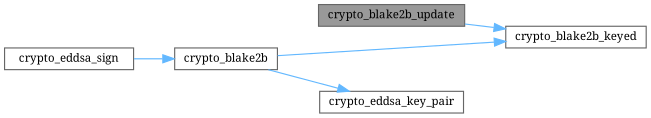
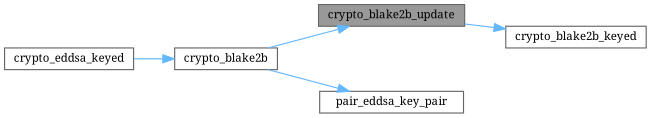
(386, 49) -> (303, 39)
(69, 59) -> (69, 59)
(392, 102) -> (392, 102)
